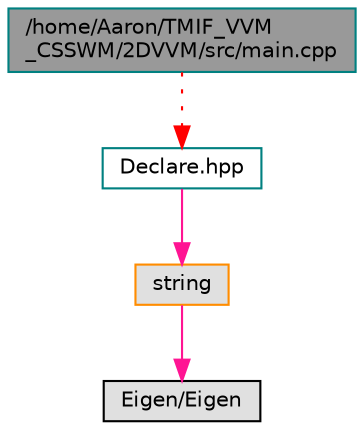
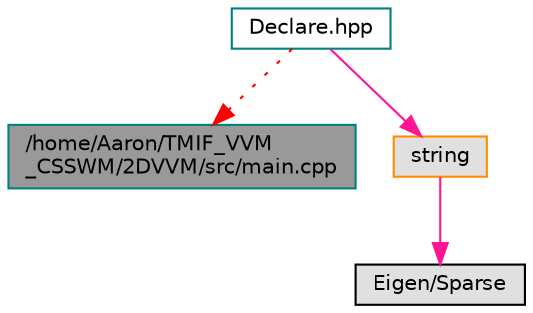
(182, 99) -> (260, 79)
(182, 401) -> (440, 285)
